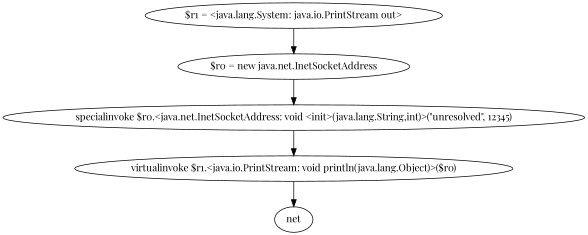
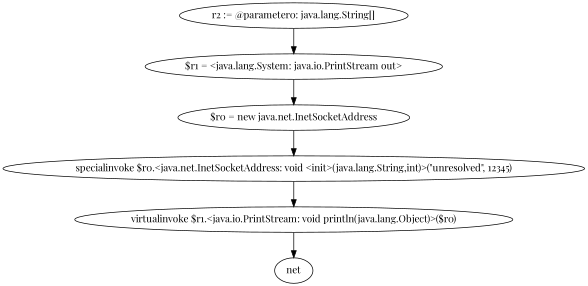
none -> (294, 16)
